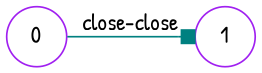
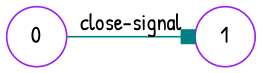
(131, 24) -> (131, 24)
